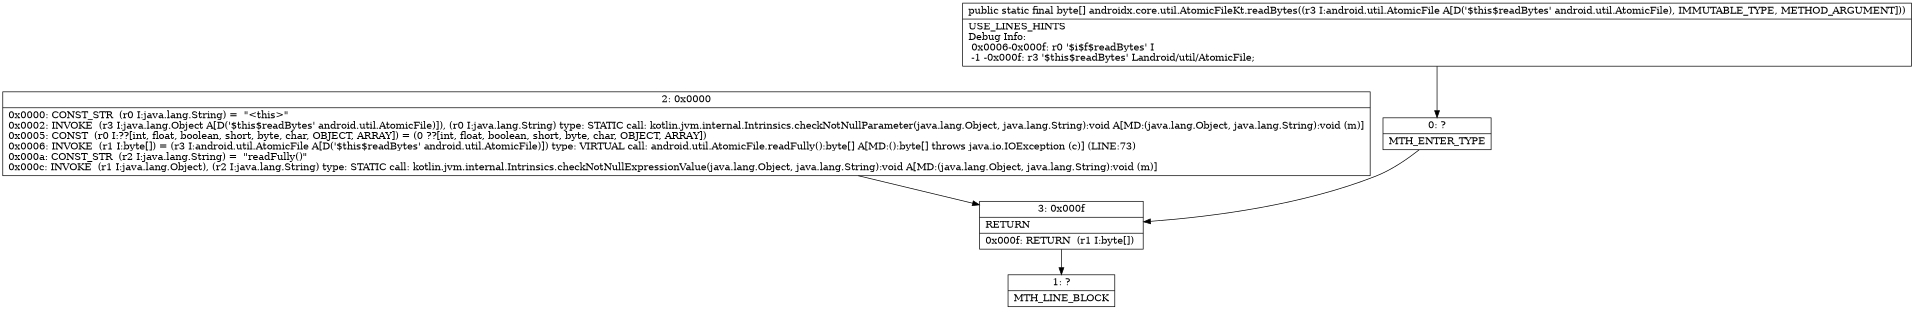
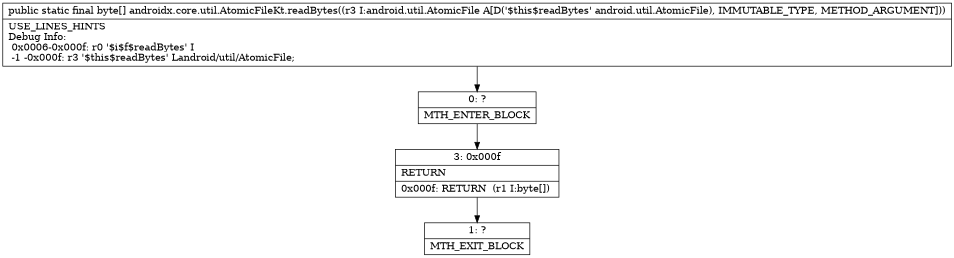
(686, 134) -> none
(1437, 141) -> (477, 115)
(1061, 298) -> (477, 246)
